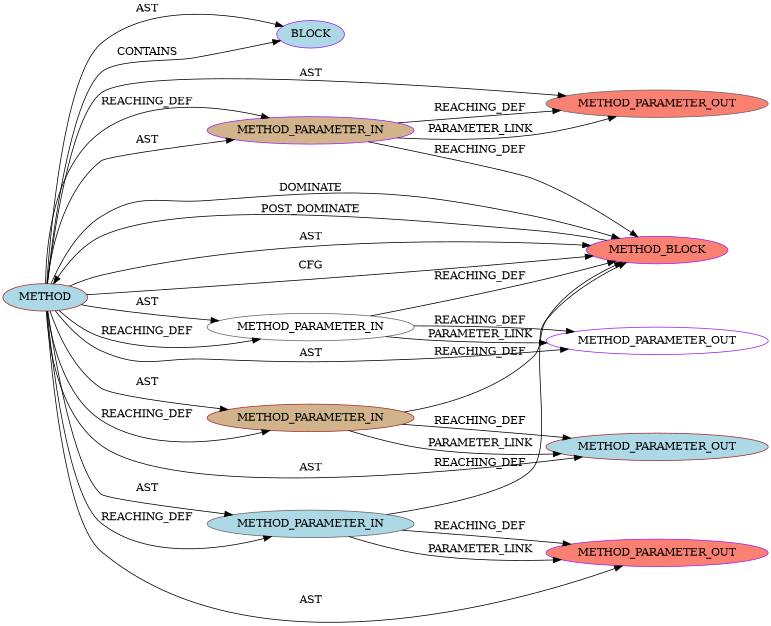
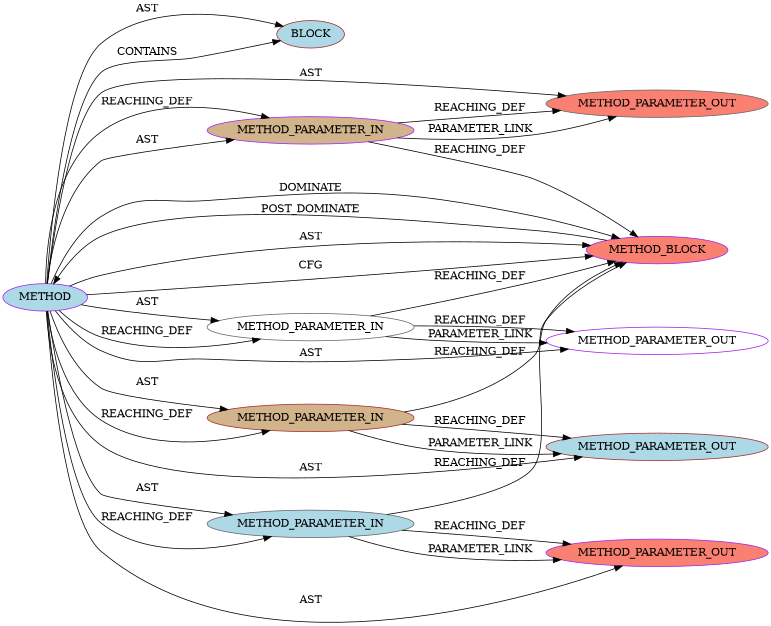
(311, 34) -> (311, 34)
(45, 297) -> (45, 297)
